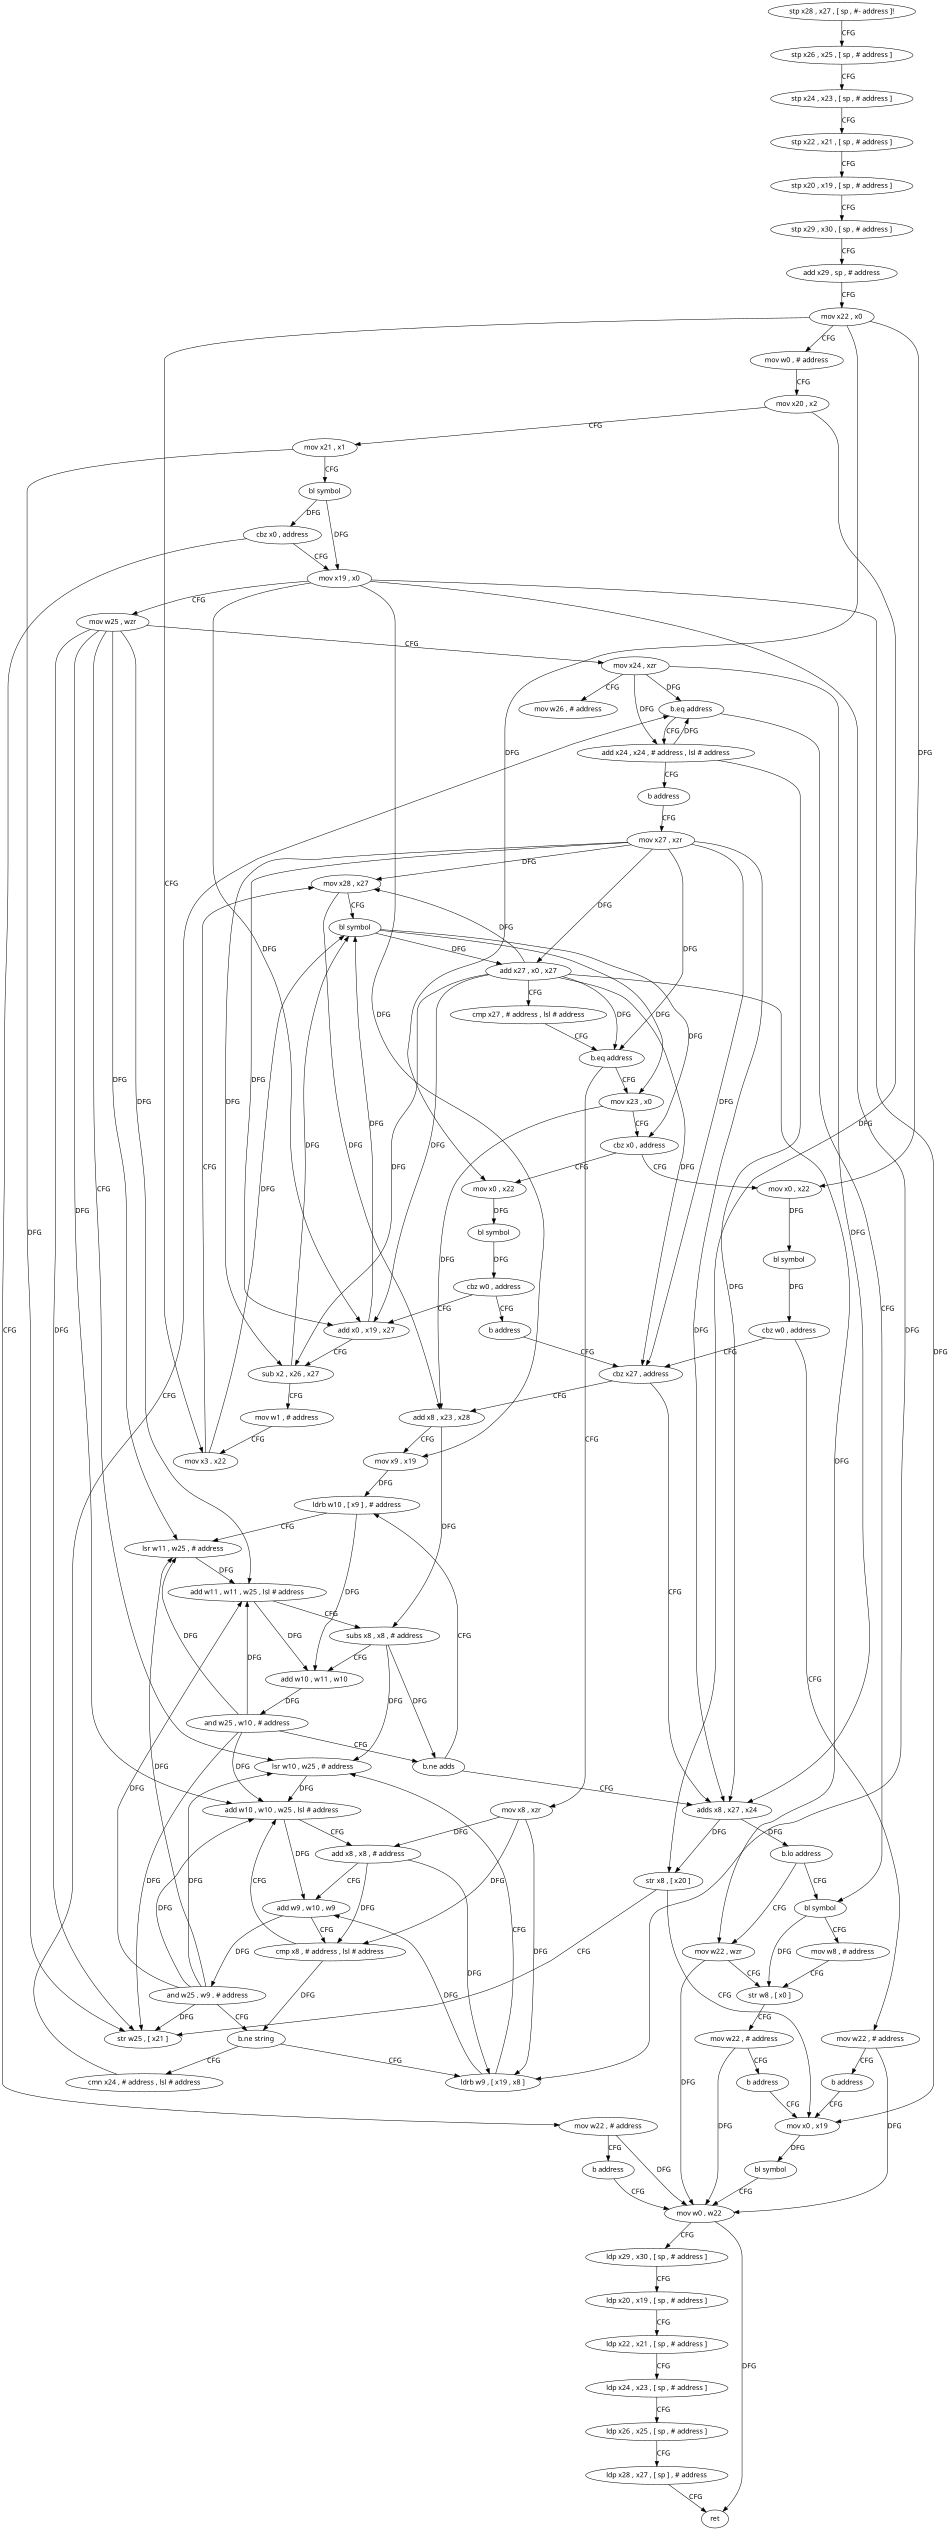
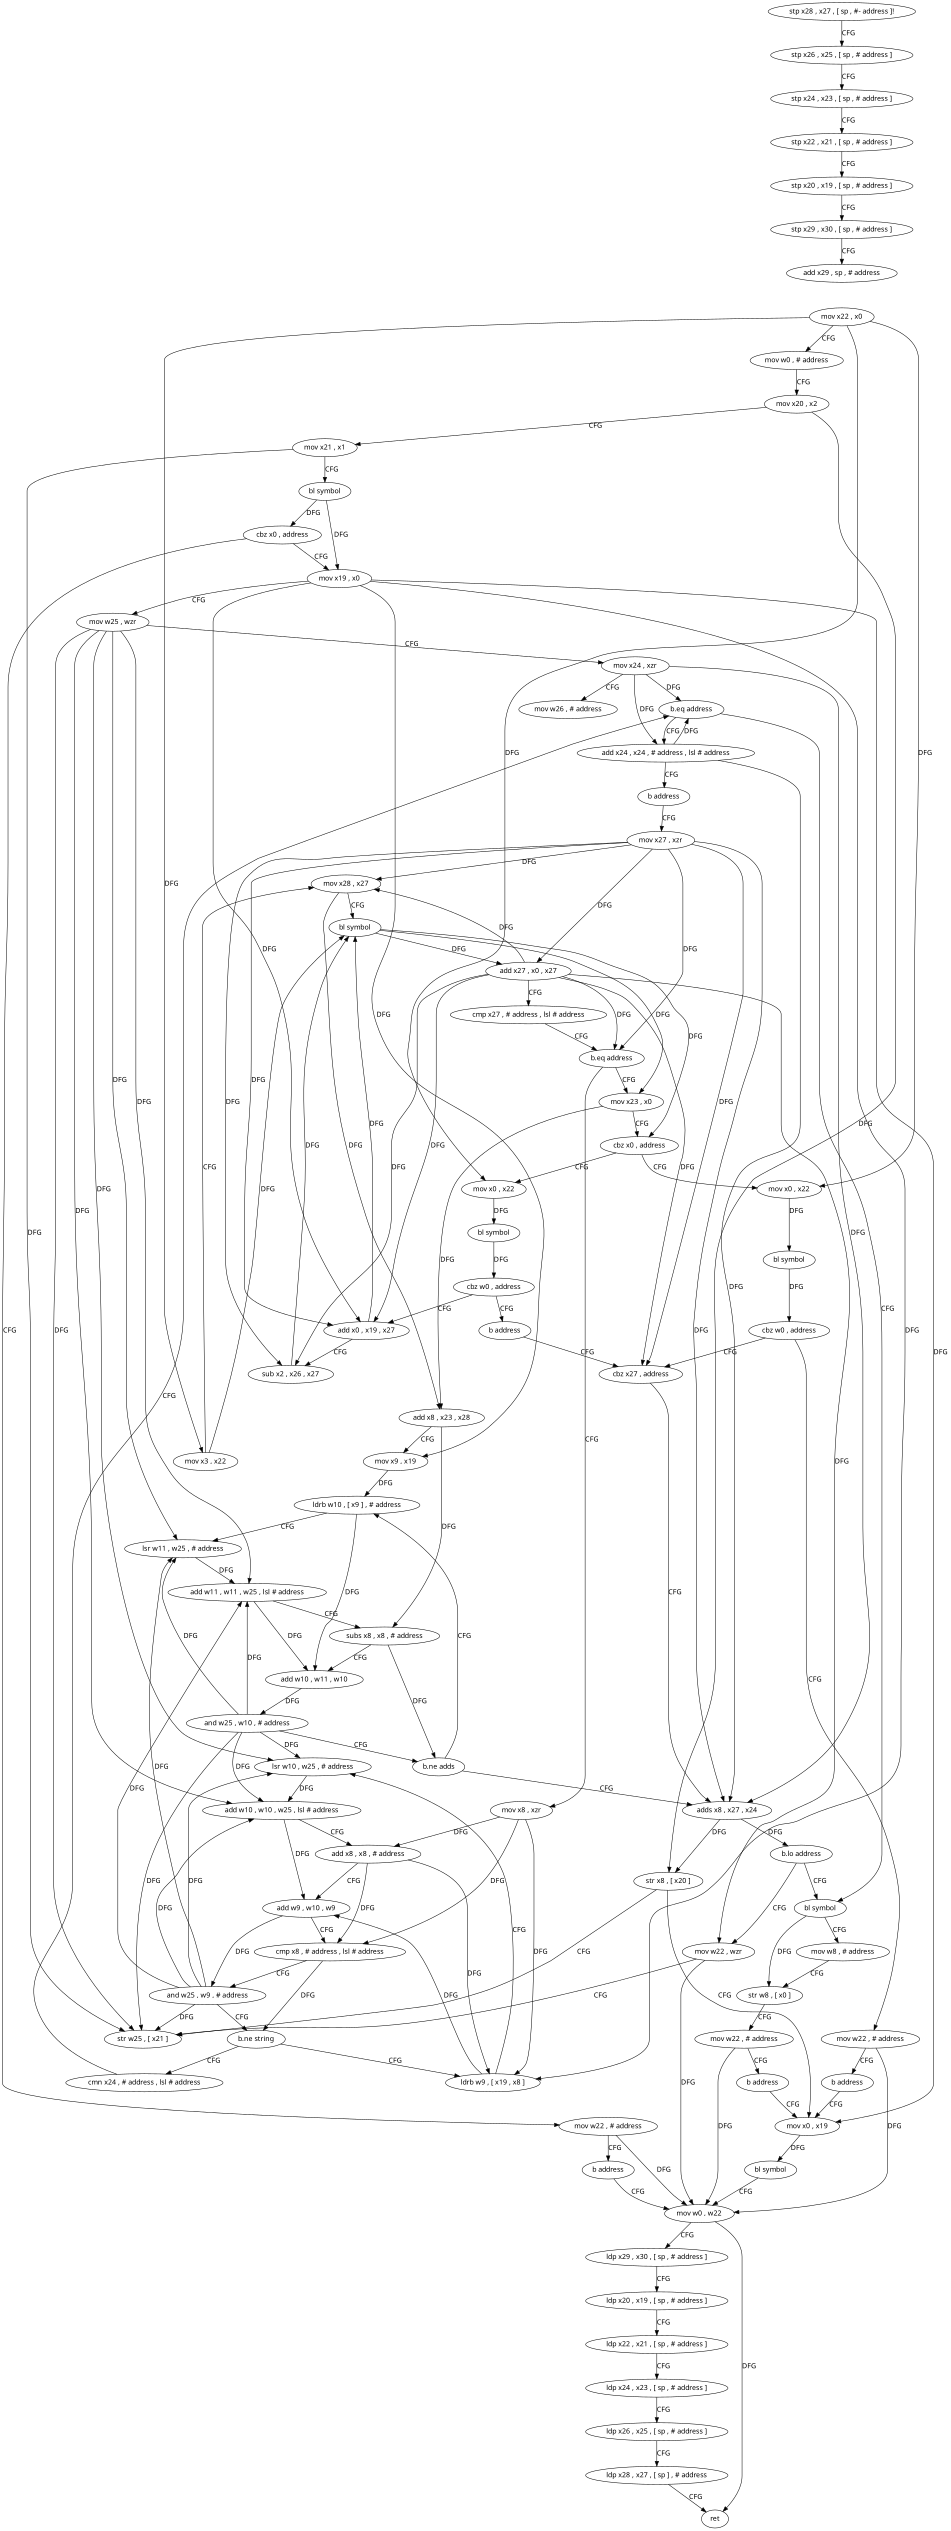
(842, 293) -> none
(172, 884) -> (172, 884)
(104, 1189) -> (104, 1189)
(544, 1396) -> none
(287, 1418) -> none
(388, 1706) -> (278, 1744)
(251, 1892) -> (271, 1973)
(742, 1972) -> (442, 2018)
